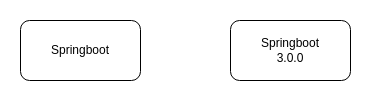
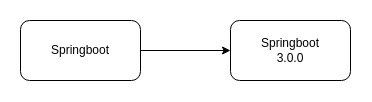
none -> (182, 51)
